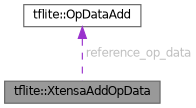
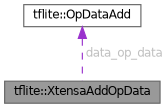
(137, 54) -> (123, 54)
